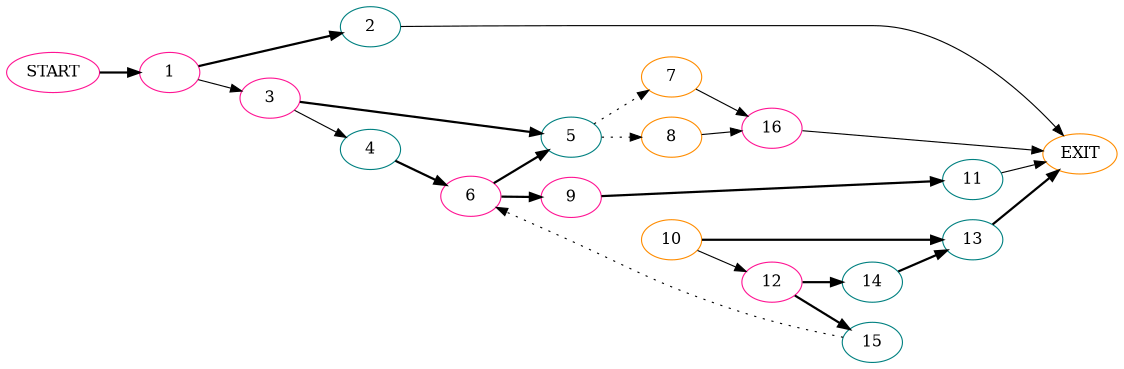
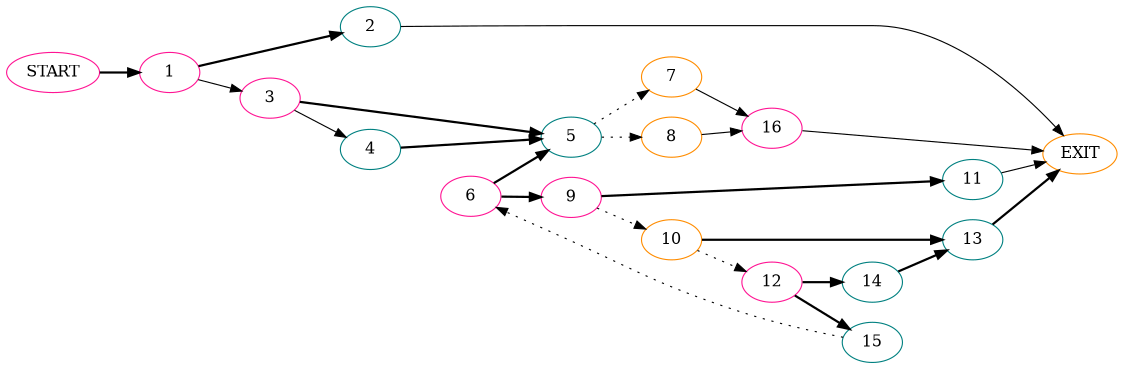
(415, 170) -> (465, 144)
none -> (616, 216)
(717, 259) -> (717, 259)
